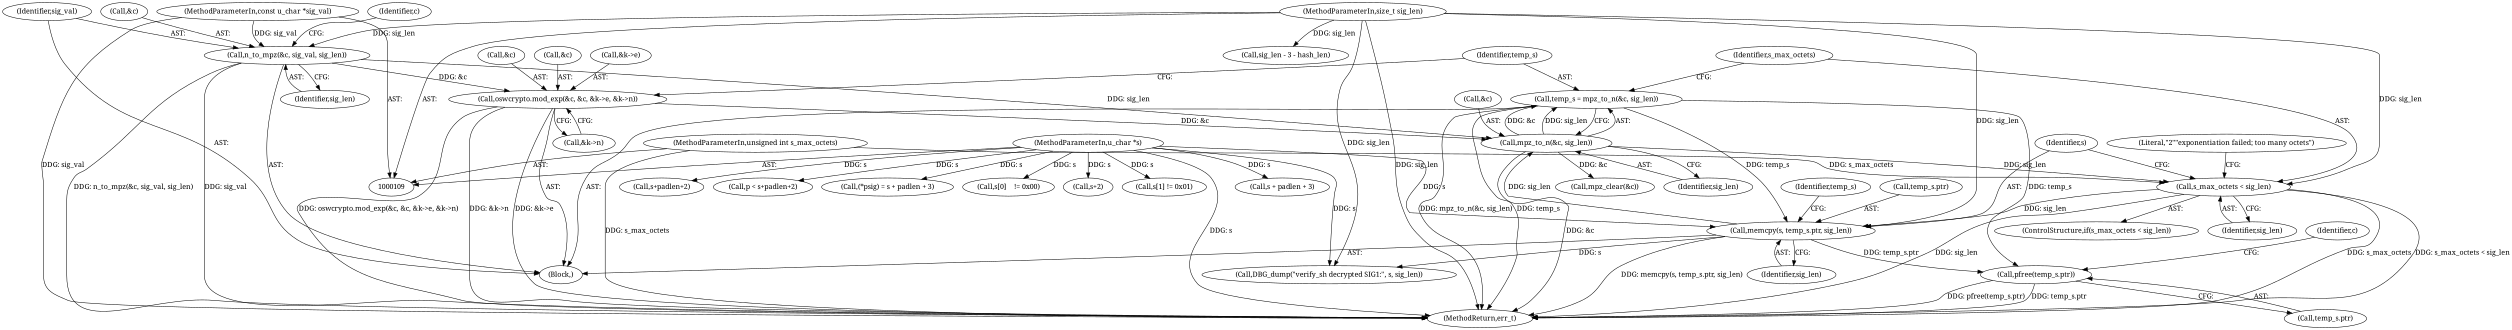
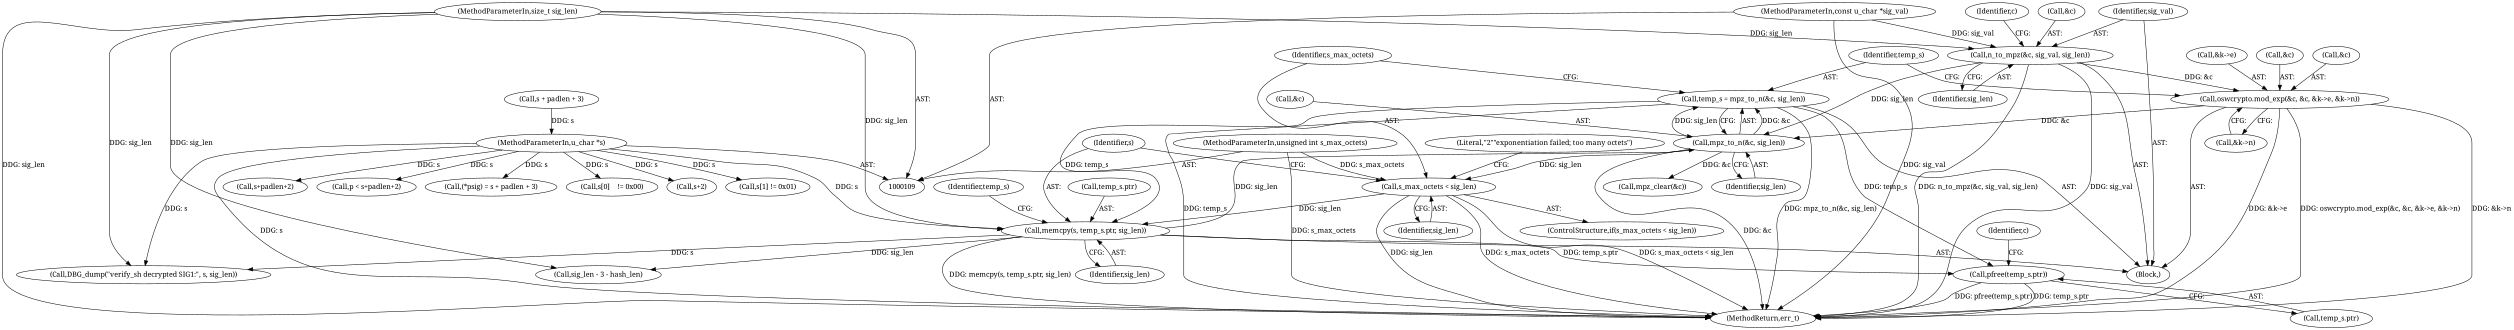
(2008, 27) -> none
(1210, 157) -> (552, 119)
none -> (839, 253)
